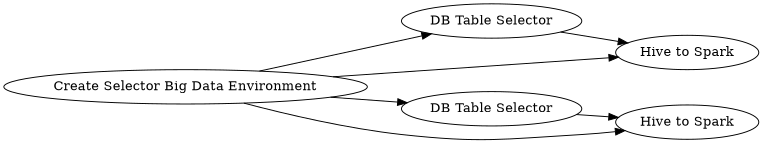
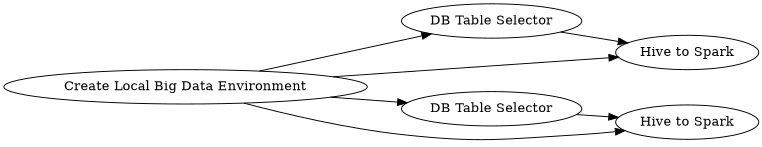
(186, 87) -> (186, 87)
